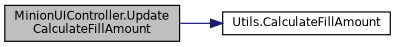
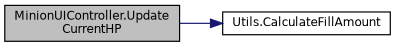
(92, 23) -> (92, 23)
